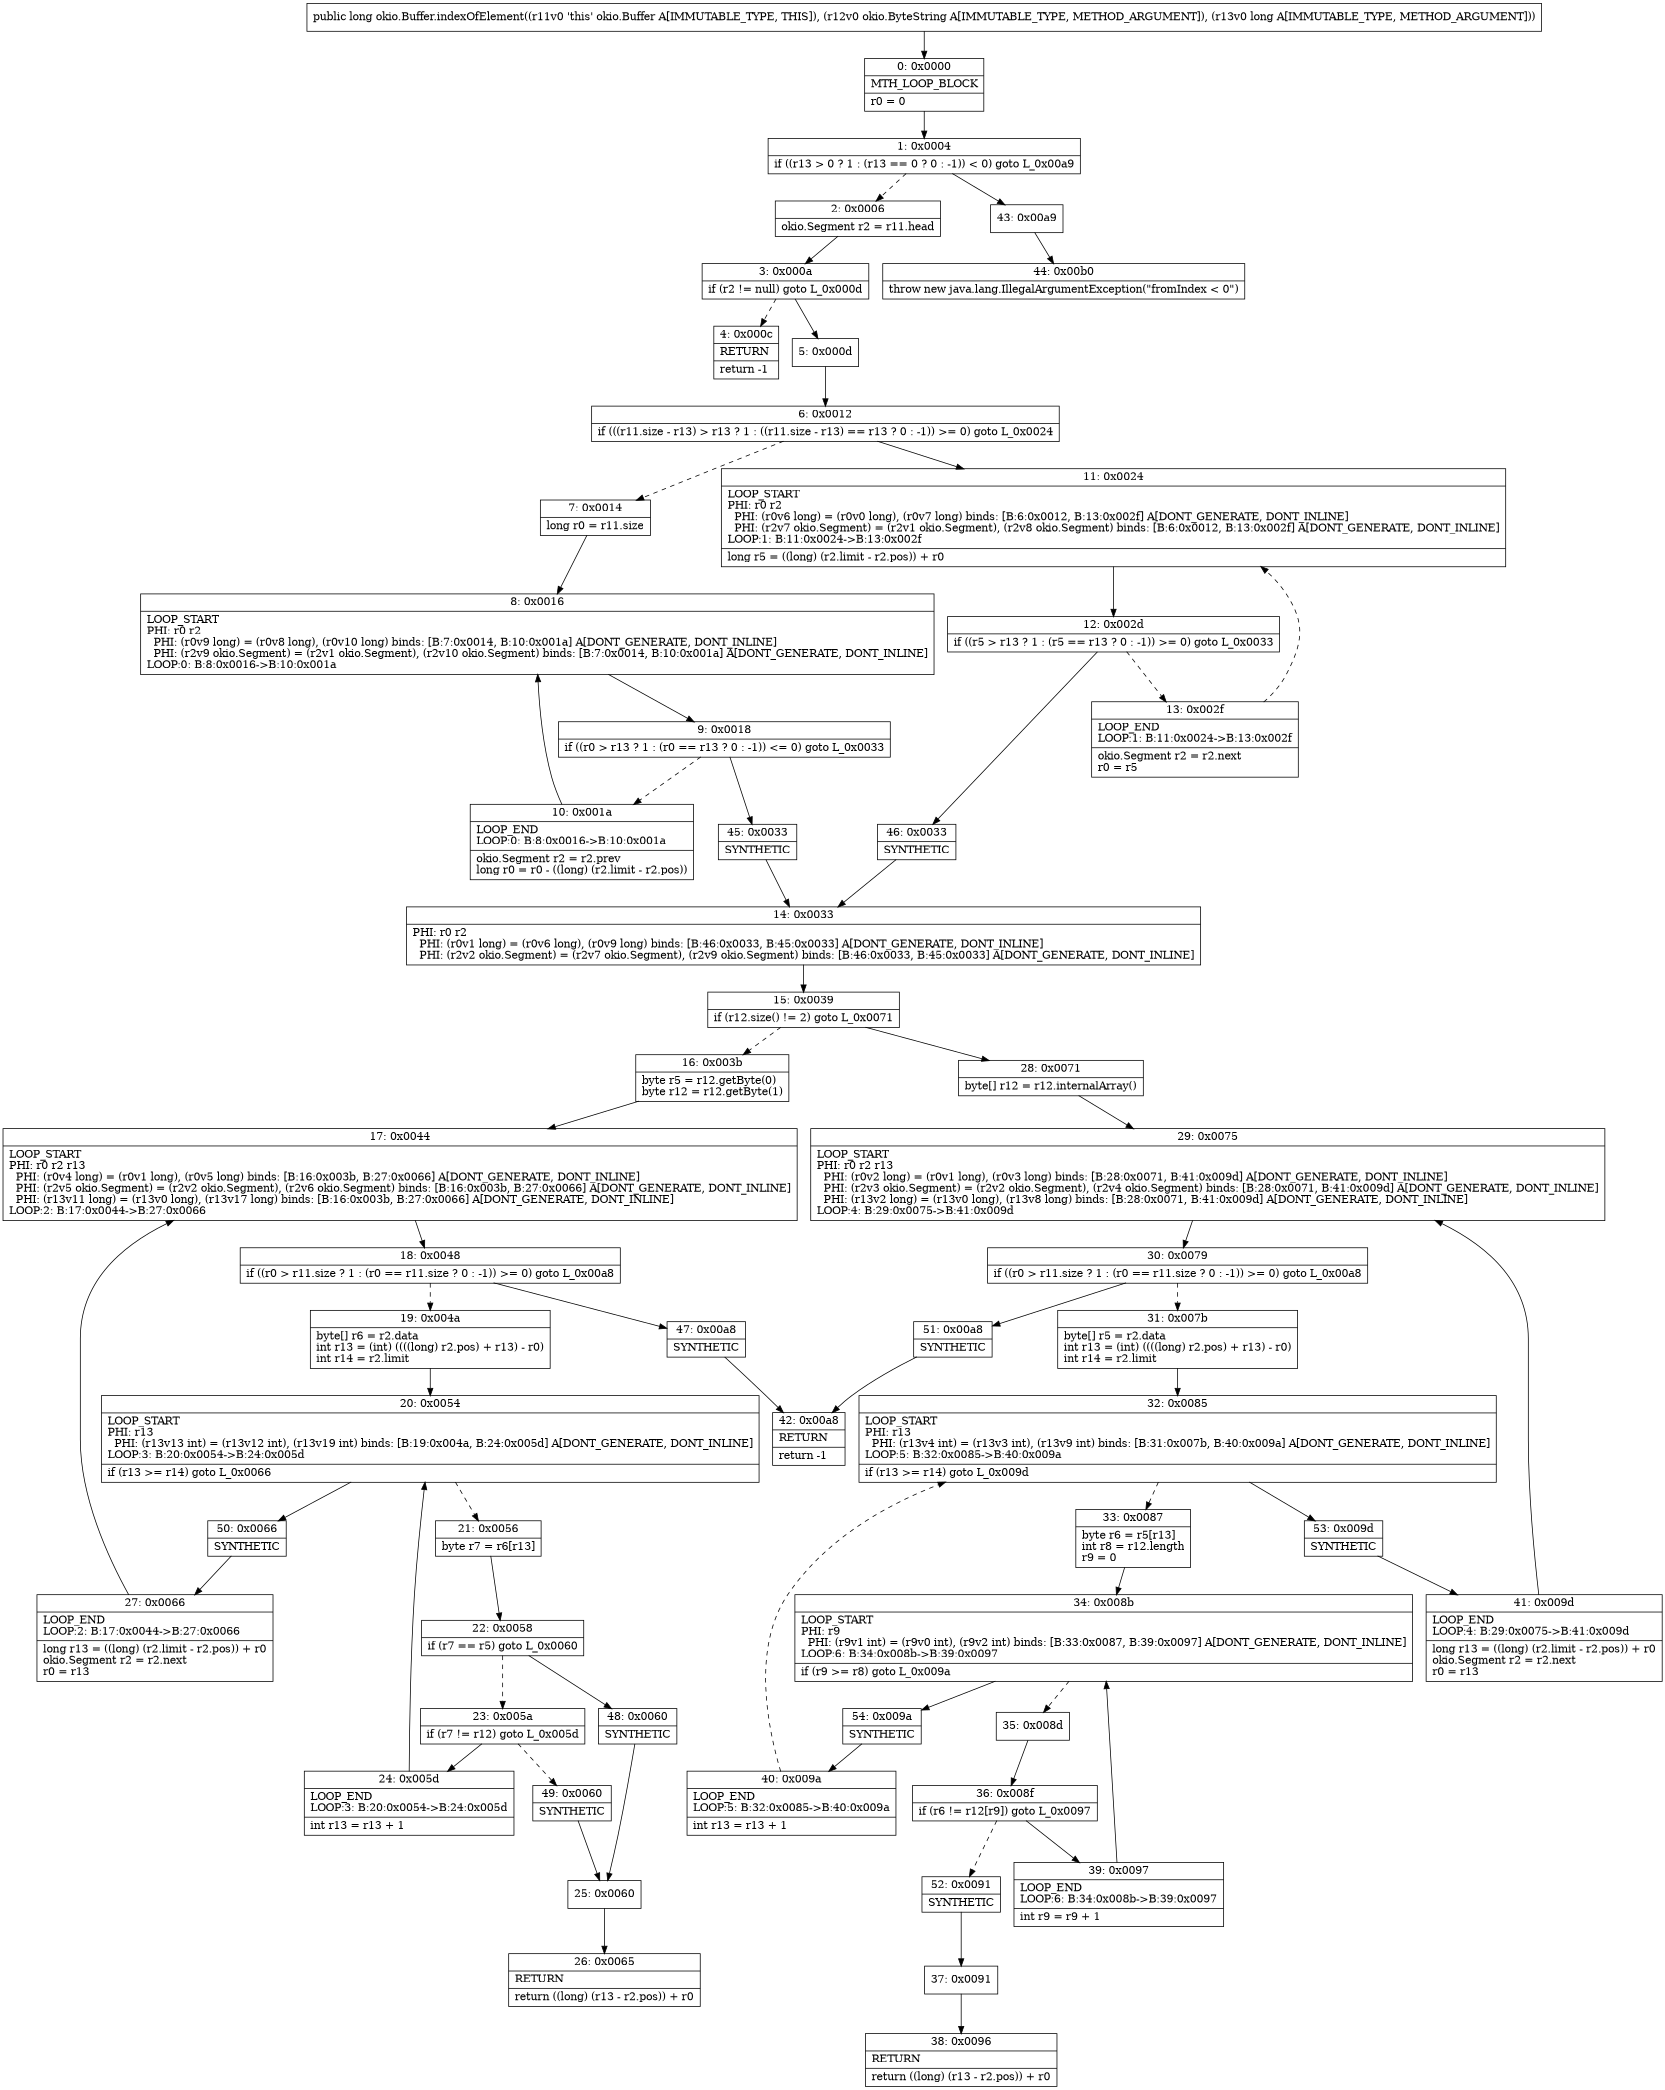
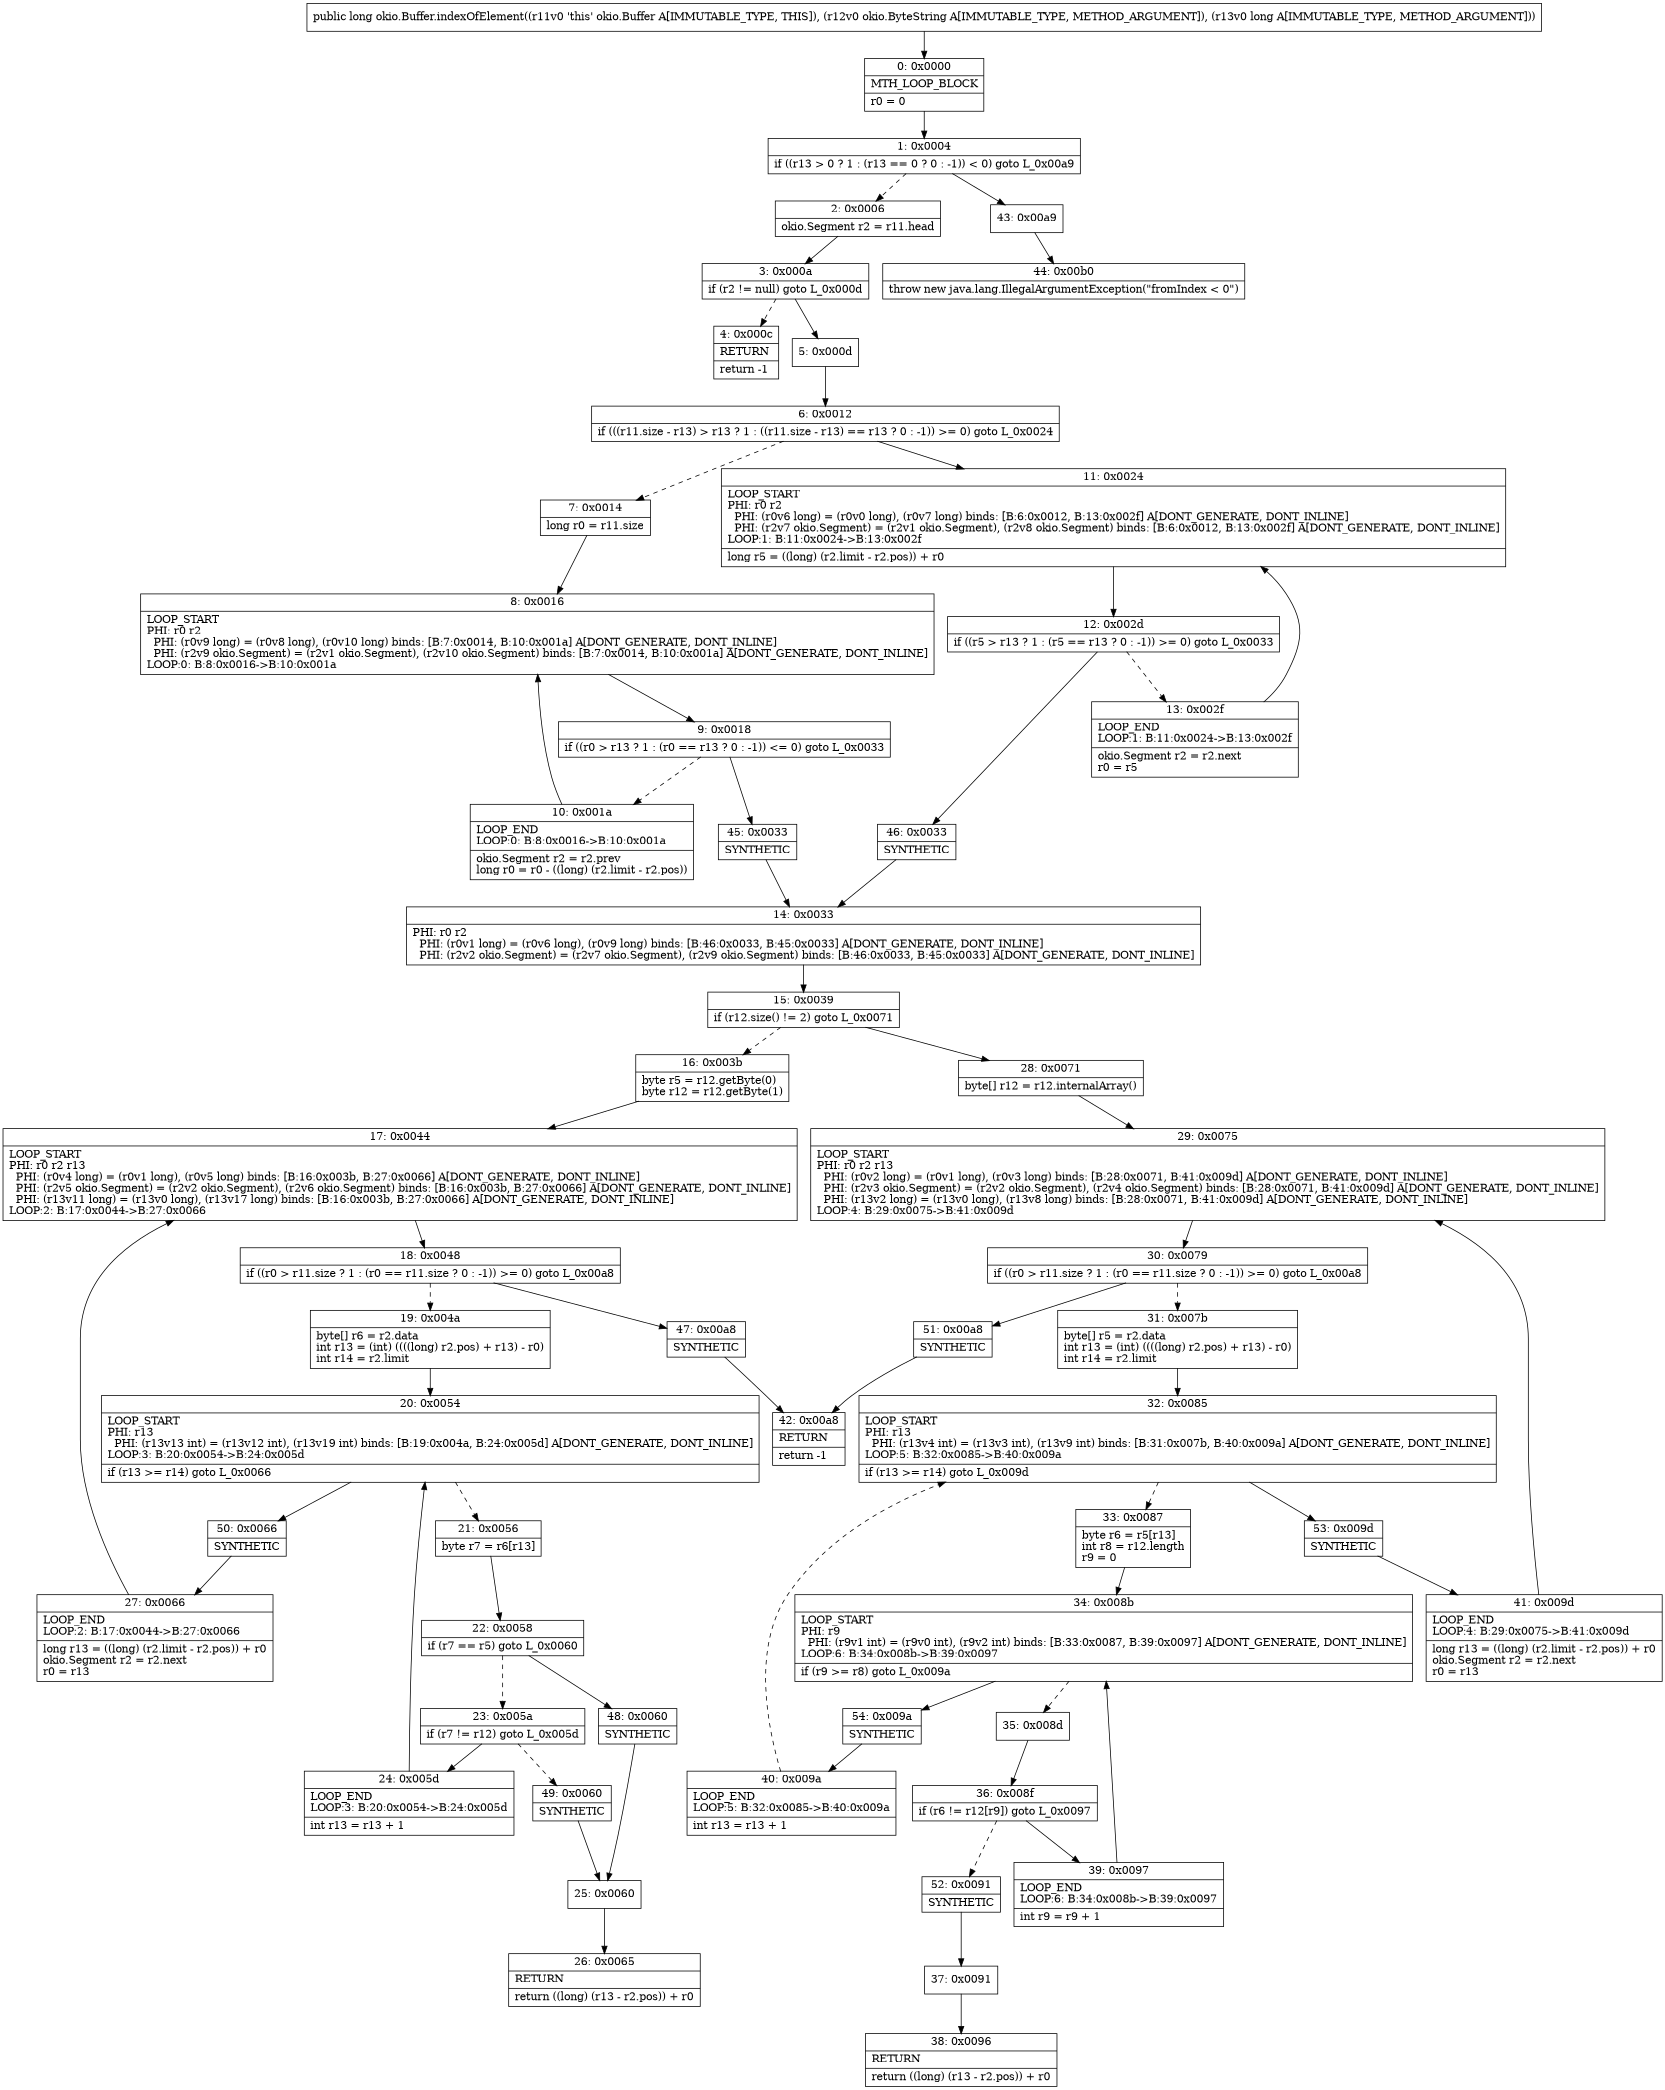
(1299, 637) -> (1299, 637)
